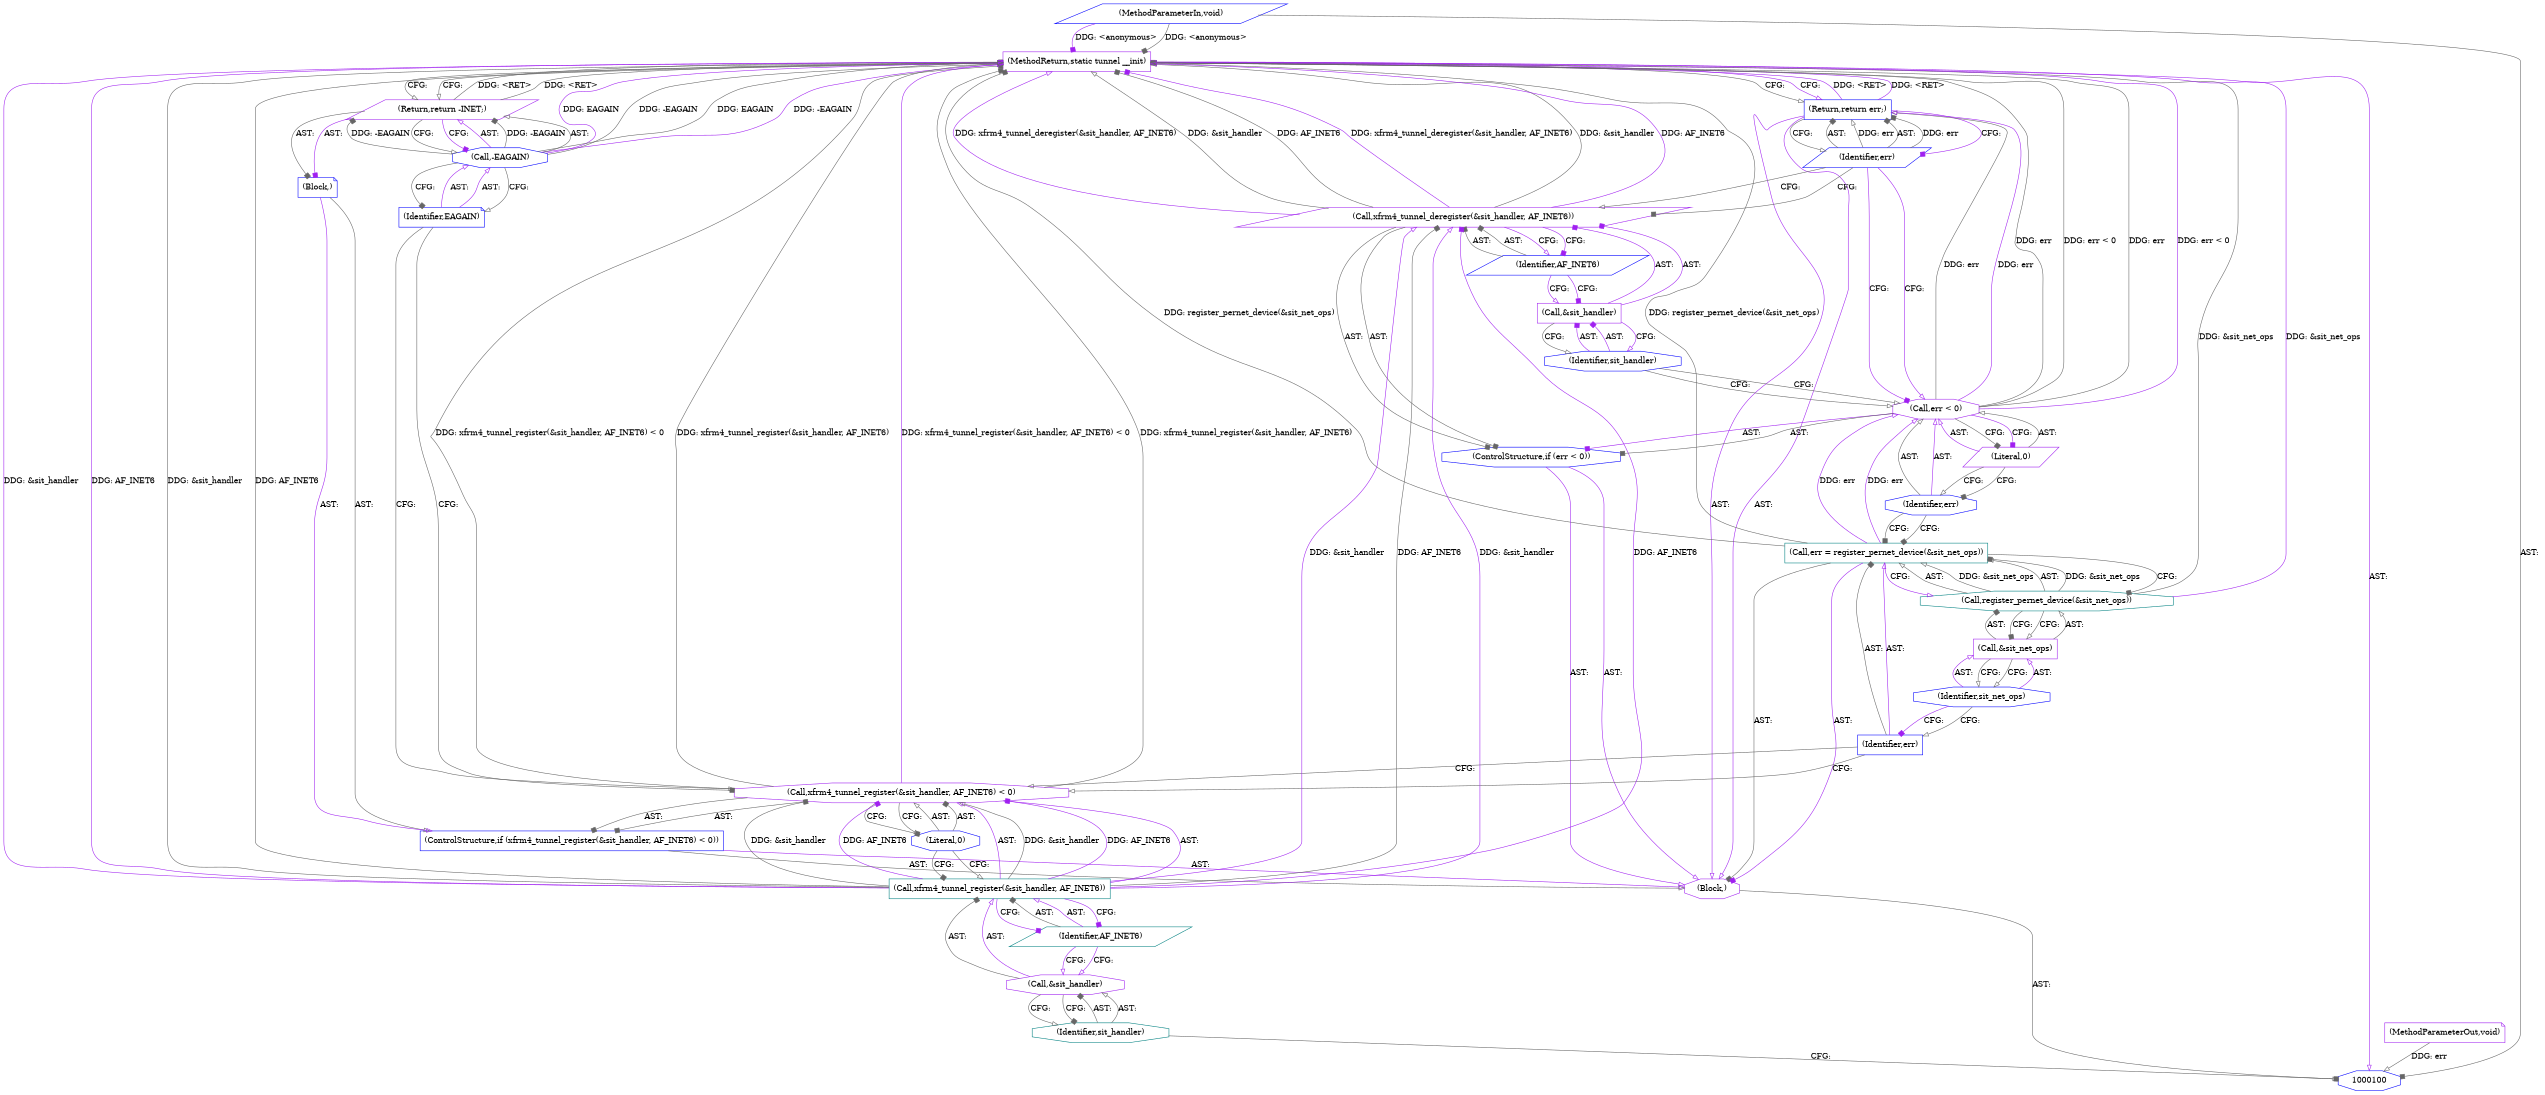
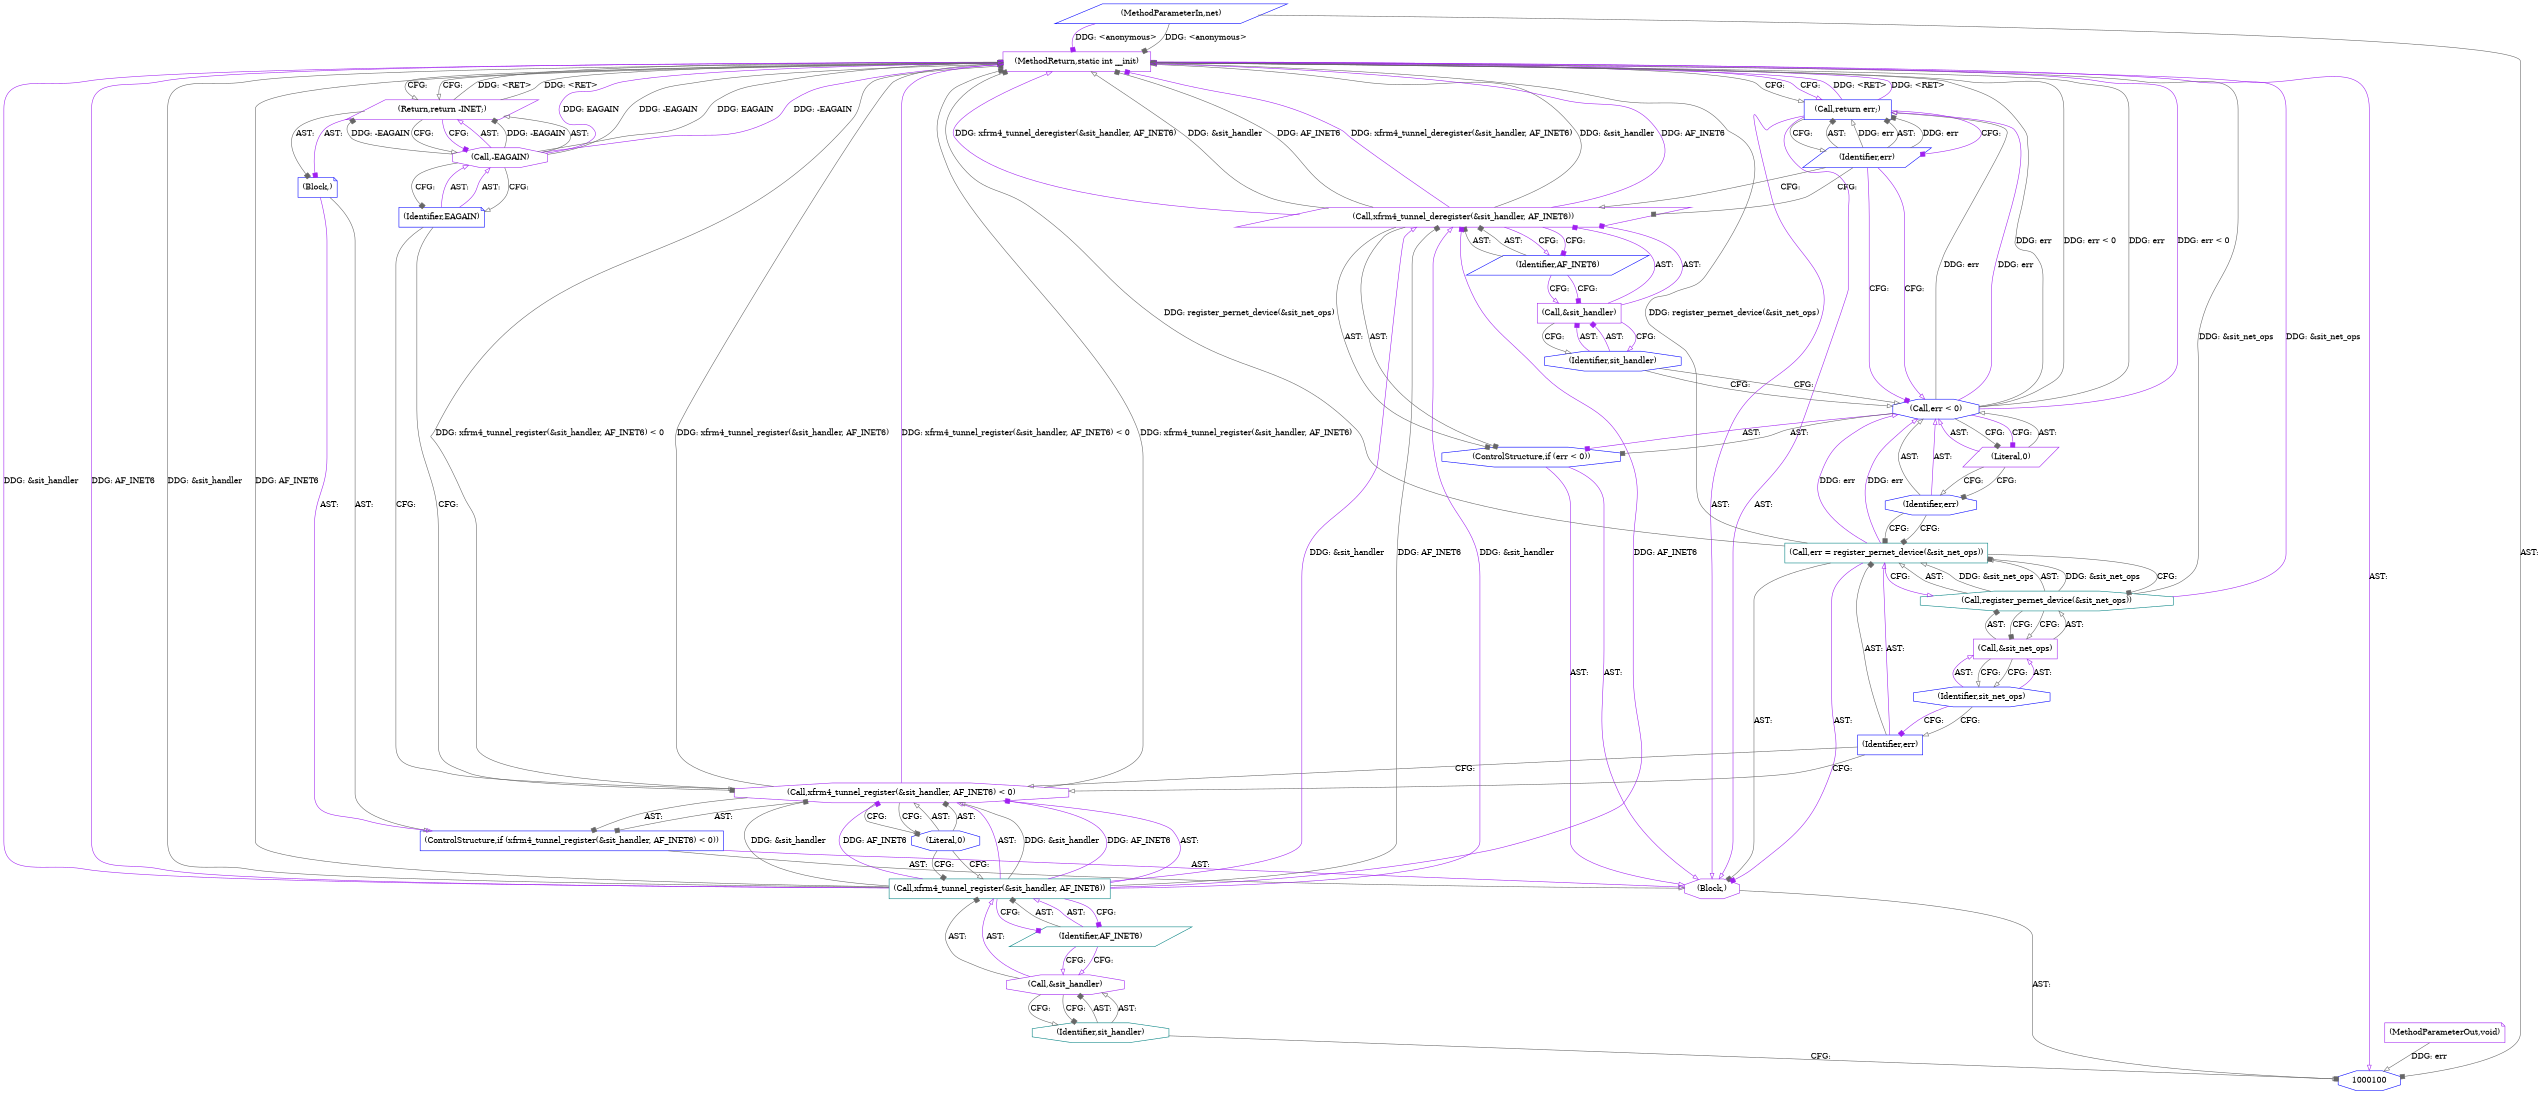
(1171, 14) -> (1171, 14)
(1077, 62) -> (1077, 62)
(1848, 110) -> (1848, 110)
(500, 158) -> (500, 158)
(1936, 409) -> (1936, 409)
